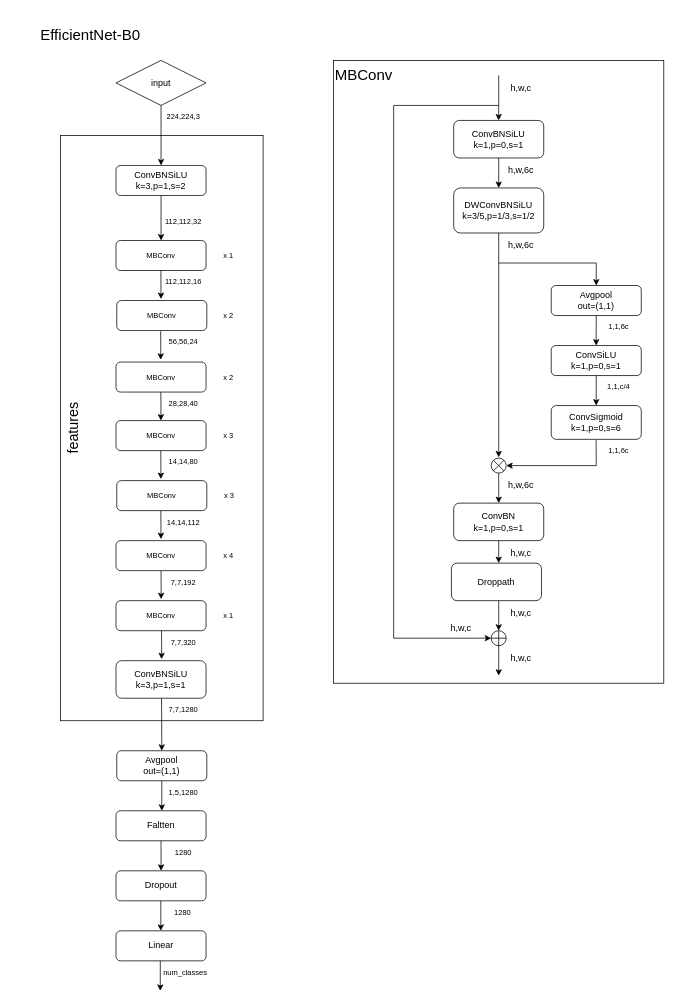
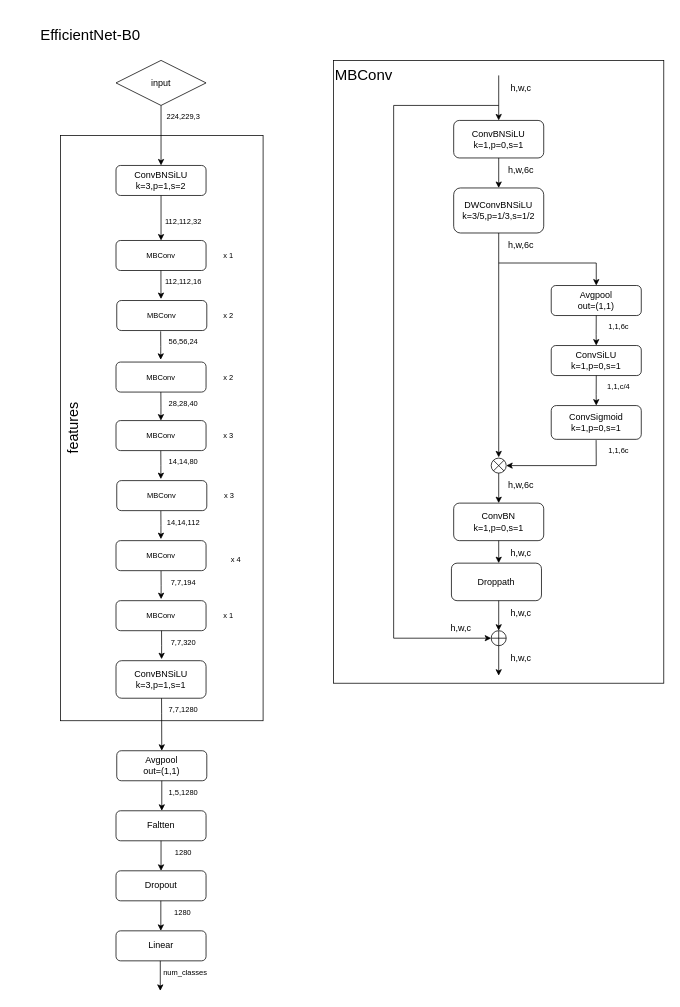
(183, 117) -> (183, 117)
(596, 423) -> (596, 423)
(228, 555) -> (236, 559)
(183, 582) -> (183, 582)
